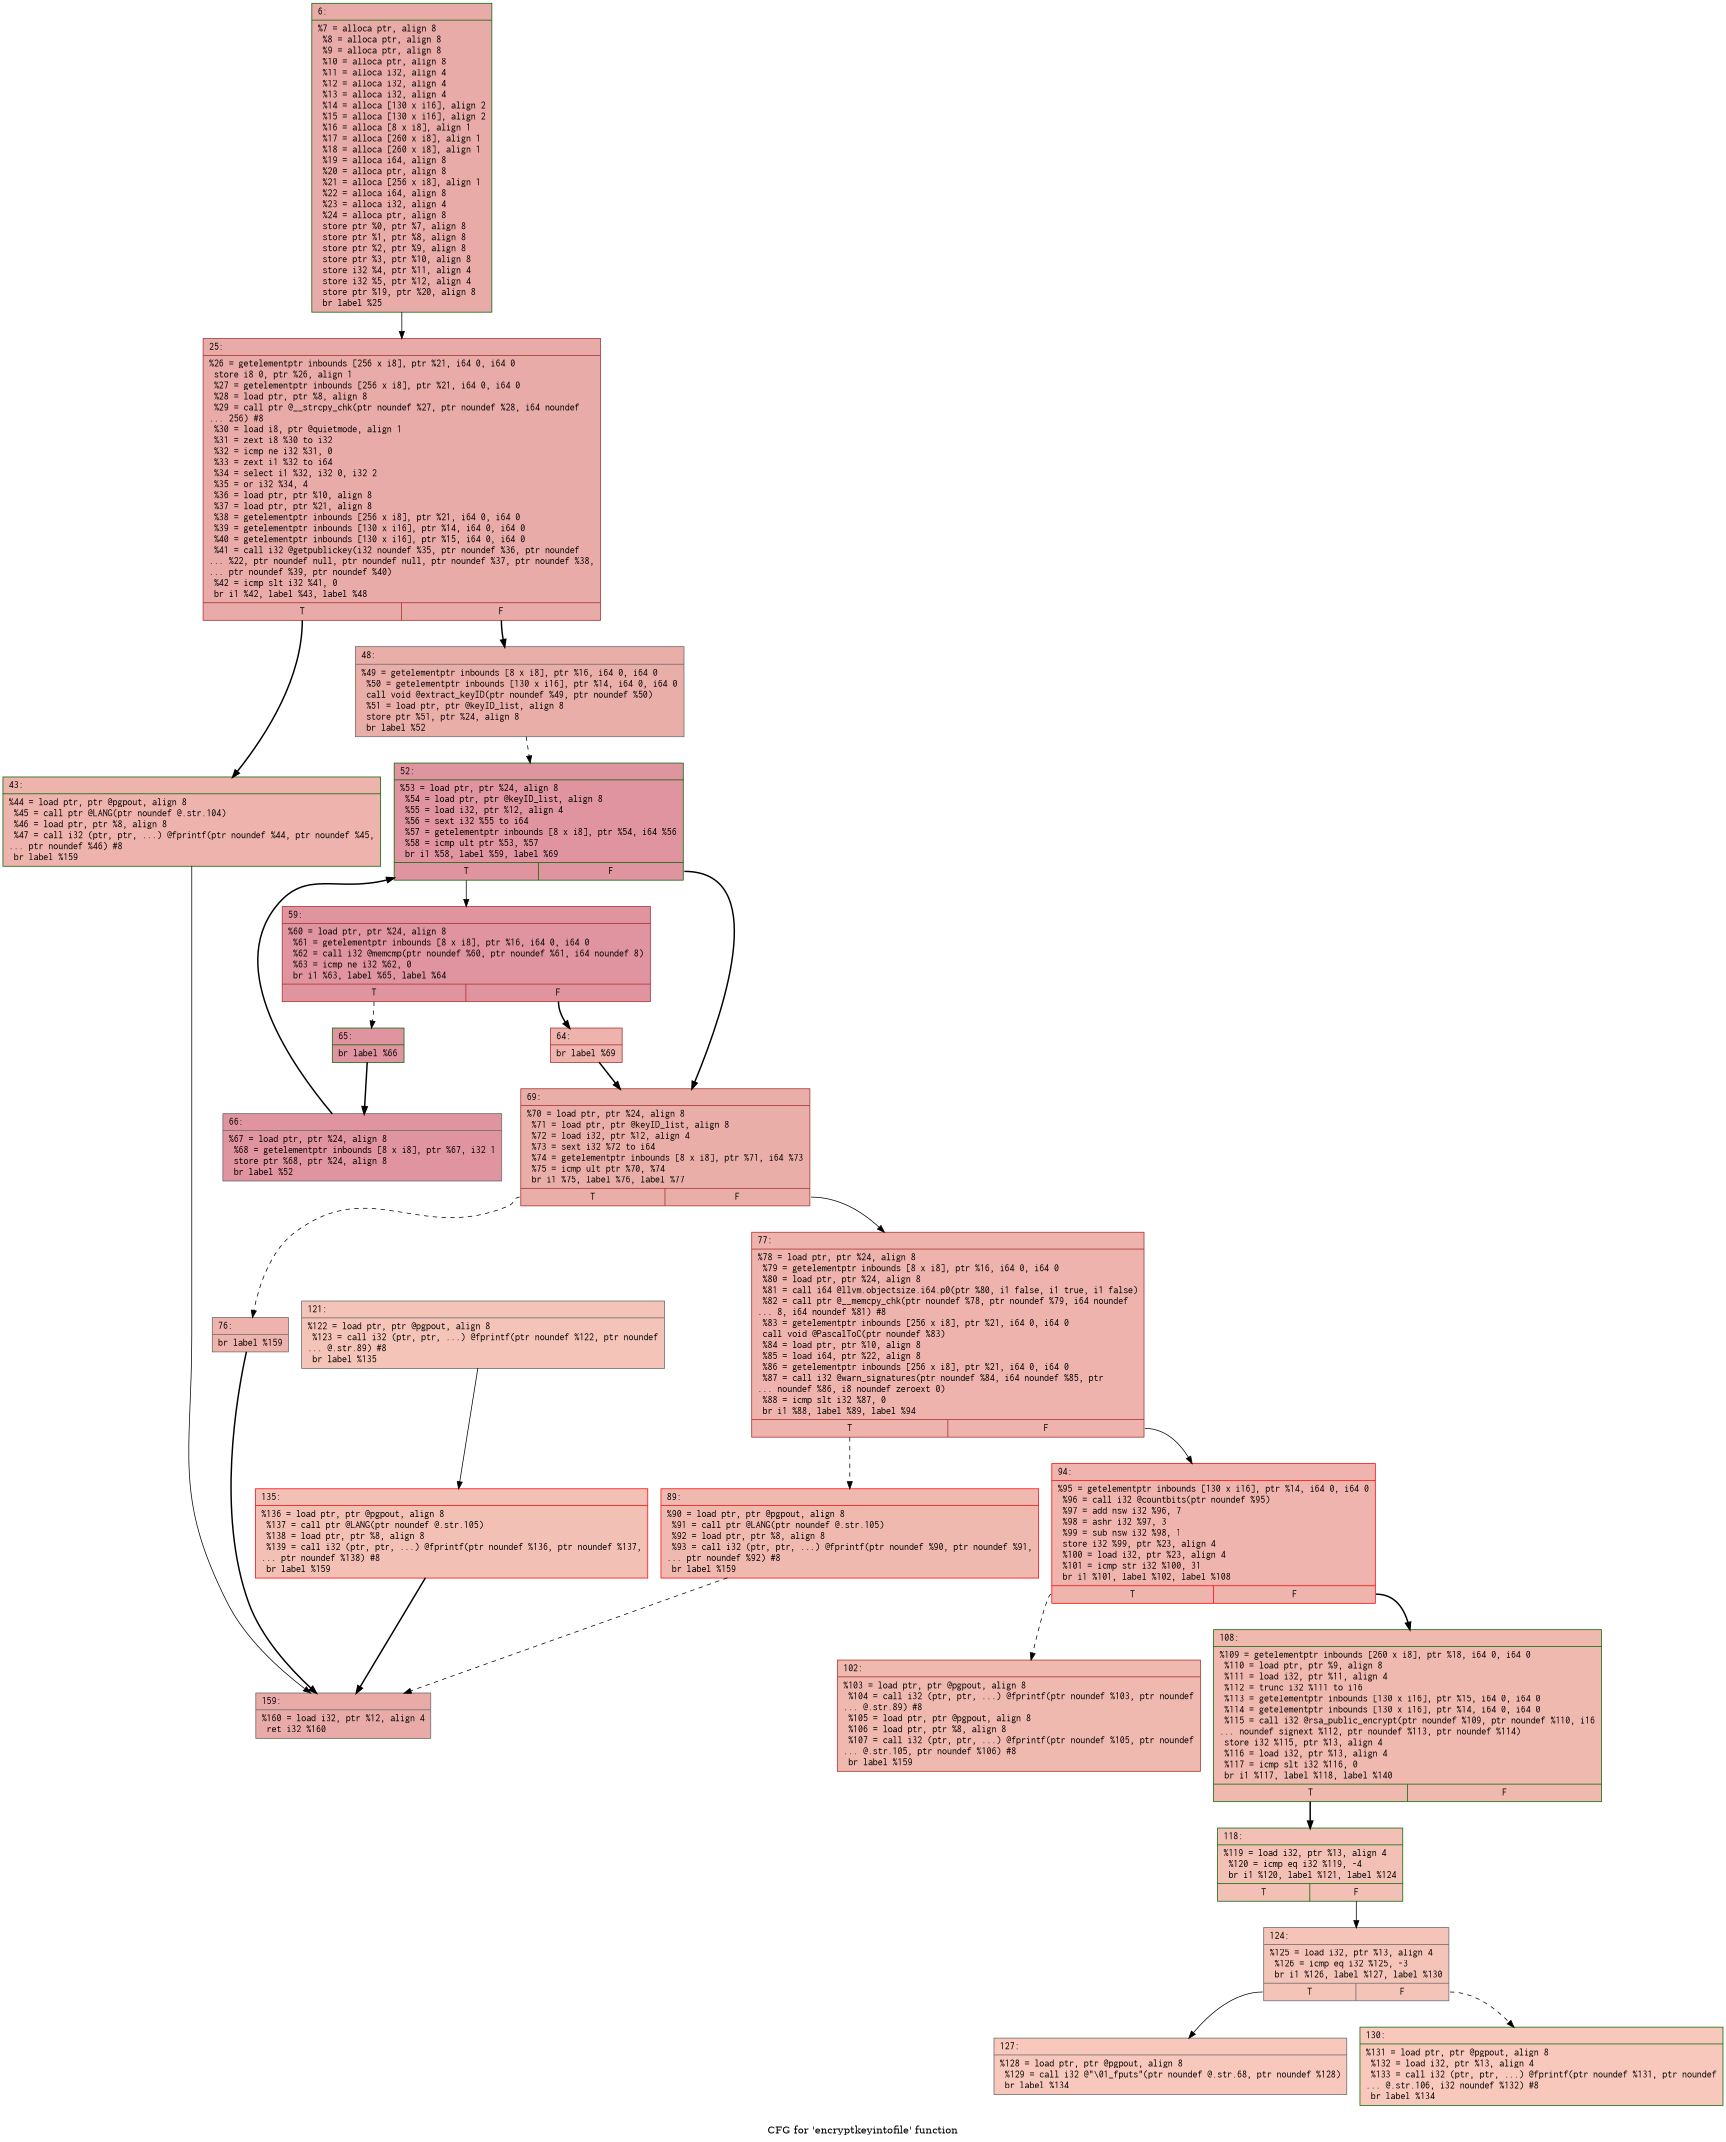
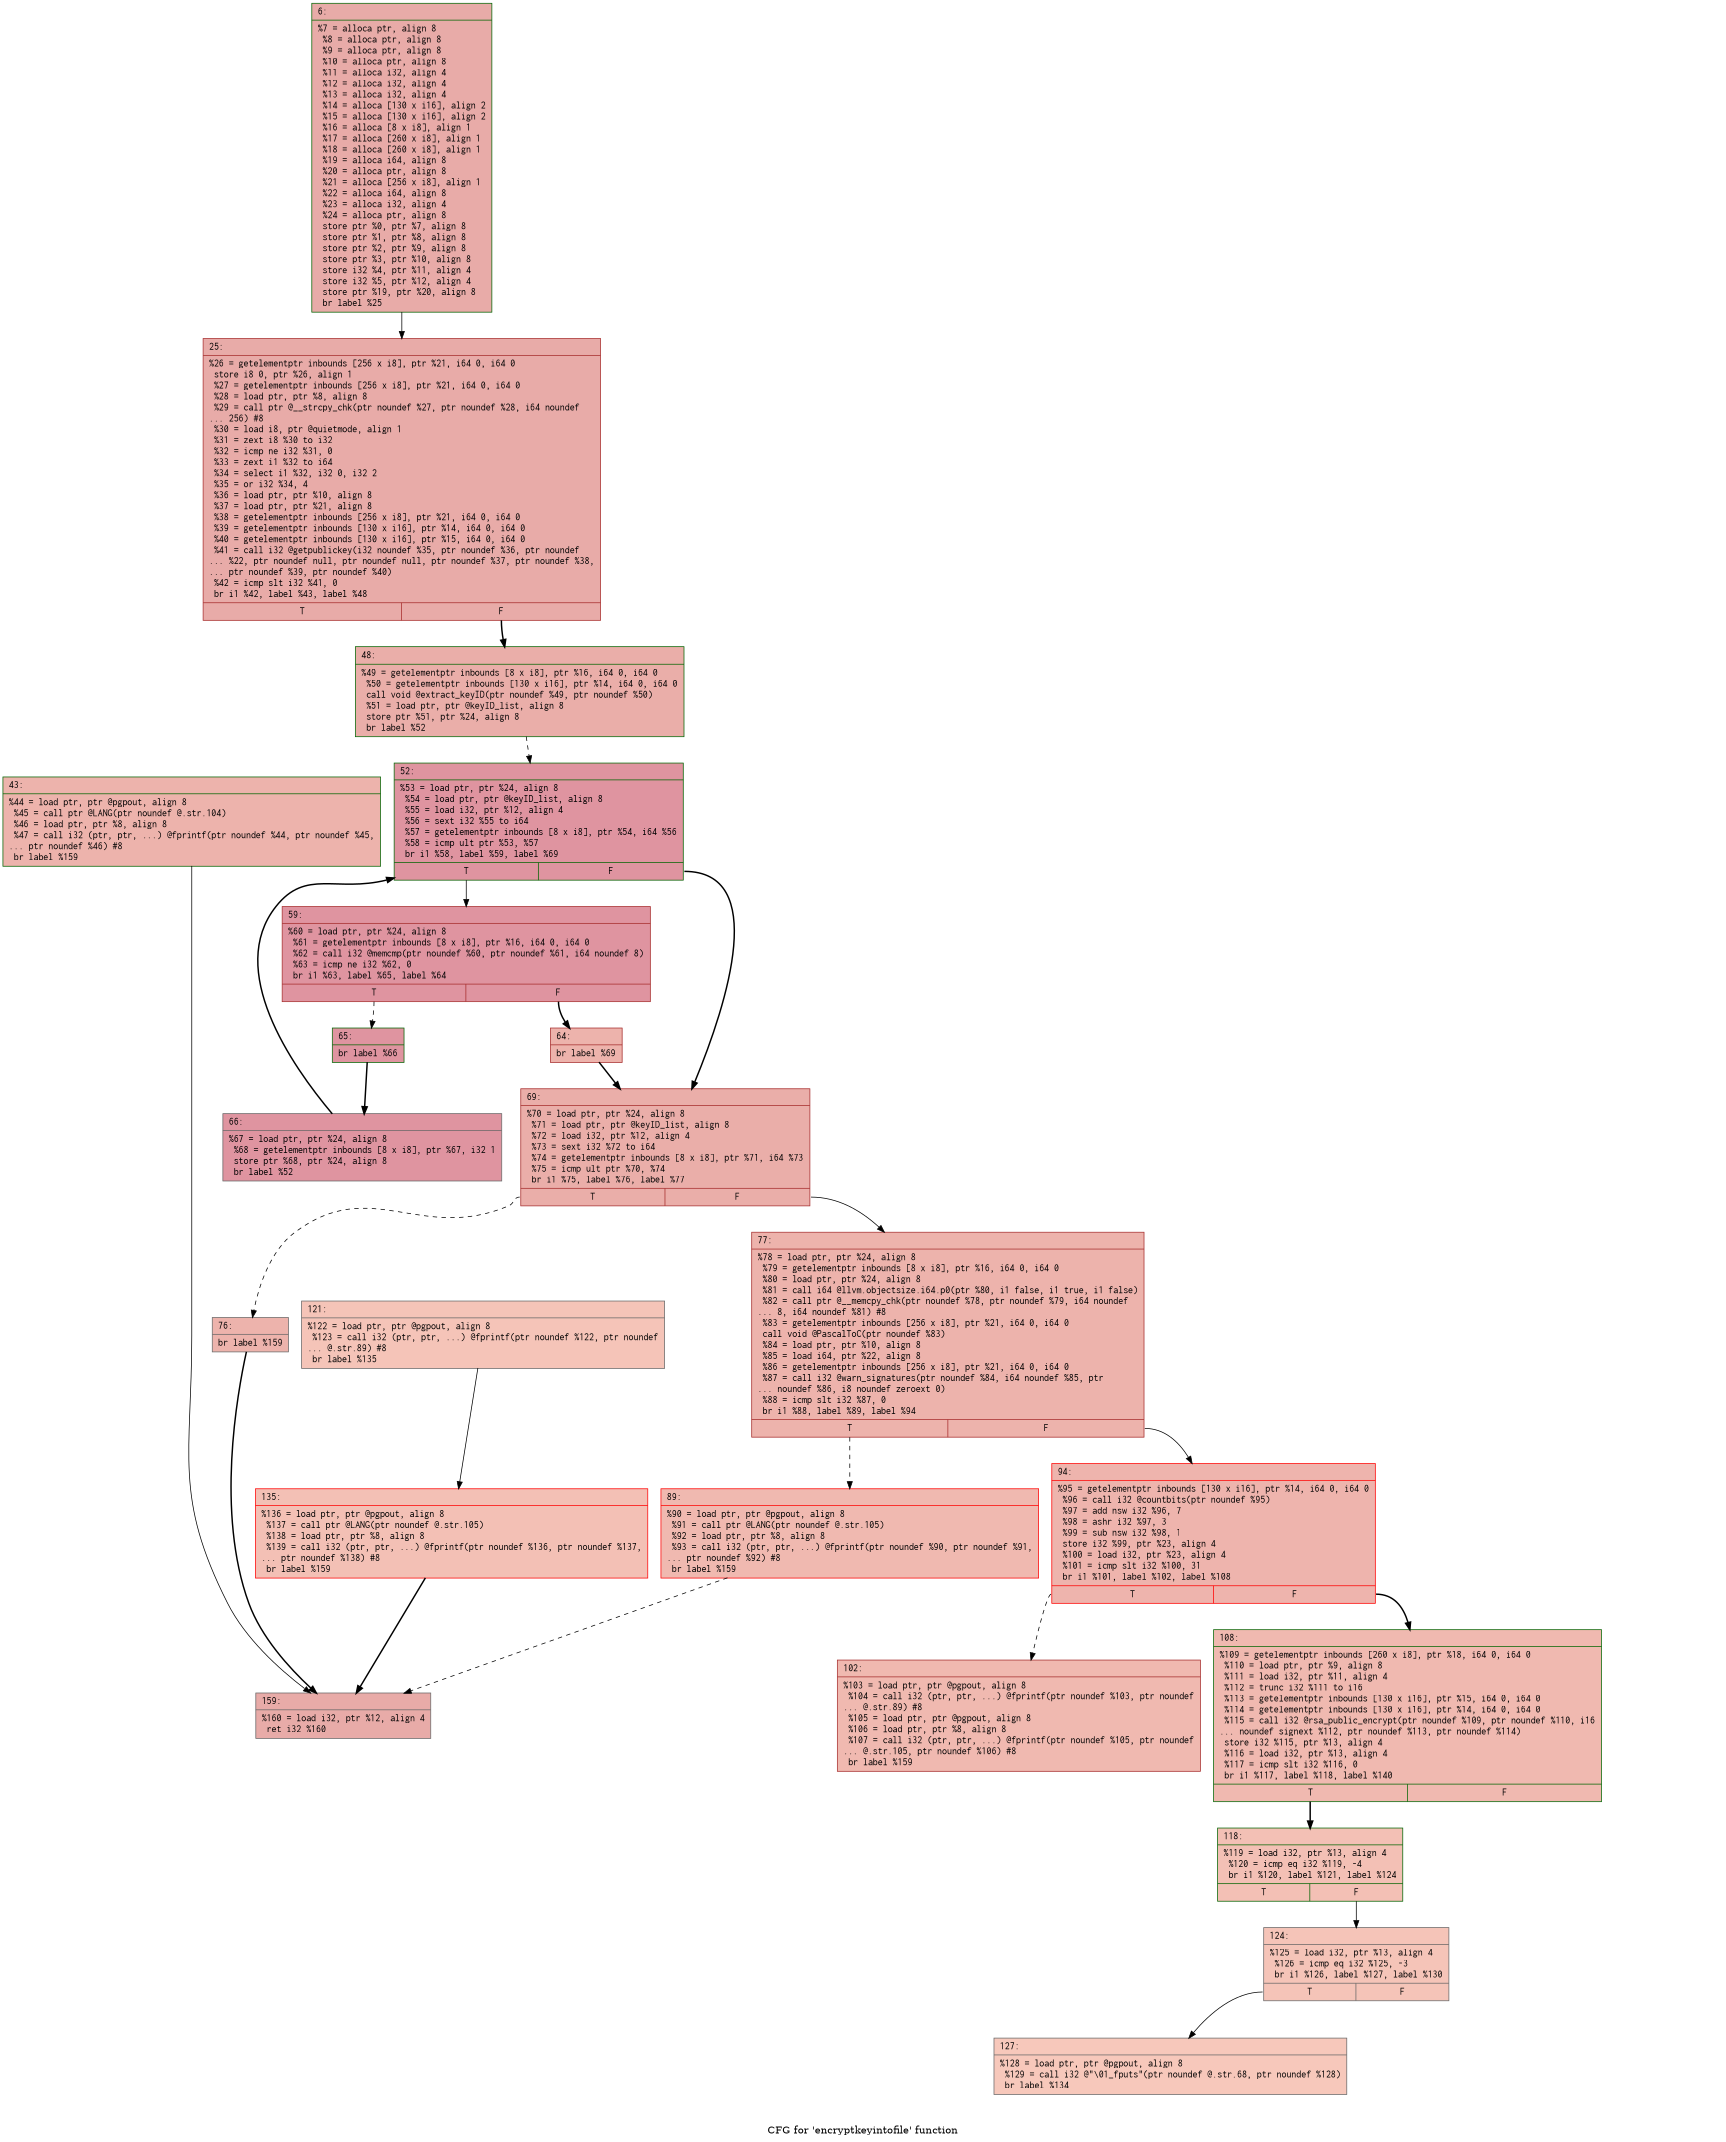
(520, 692) -> (520, 692)
(282, 701) -> none
(1129, 1566) -> (1129, 1566)
(1541, 2066) -> none
